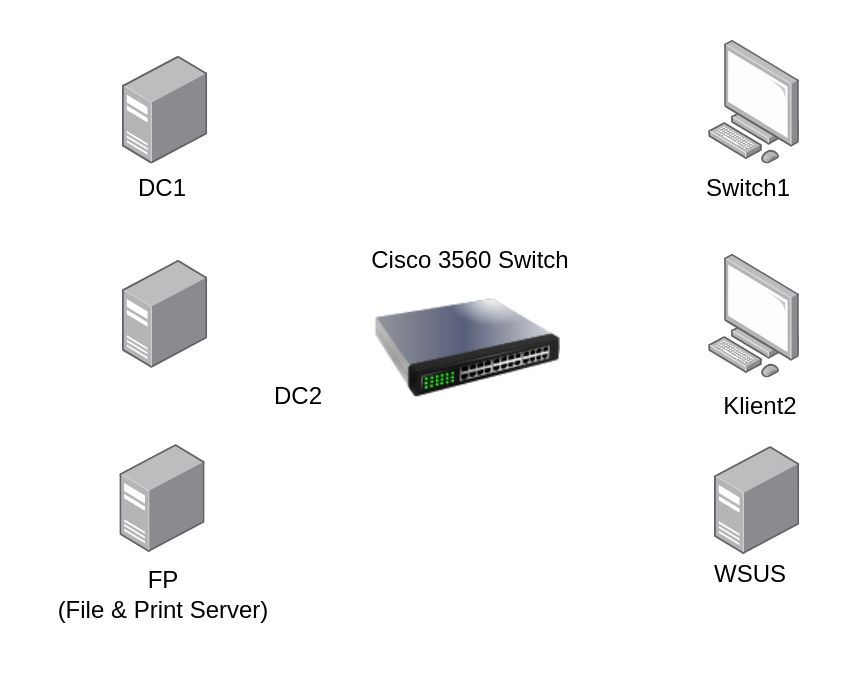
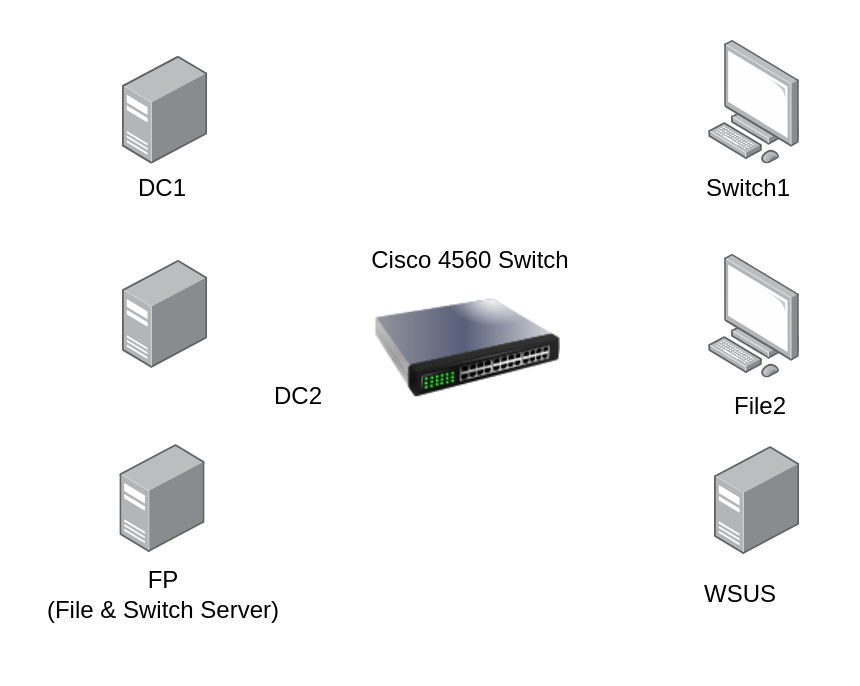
(471, 261) -> (471, 261)
(761, 407) -> (761, 407)
(751, 575) -> (741, 595)
(164, 595) -> (164, 595)
